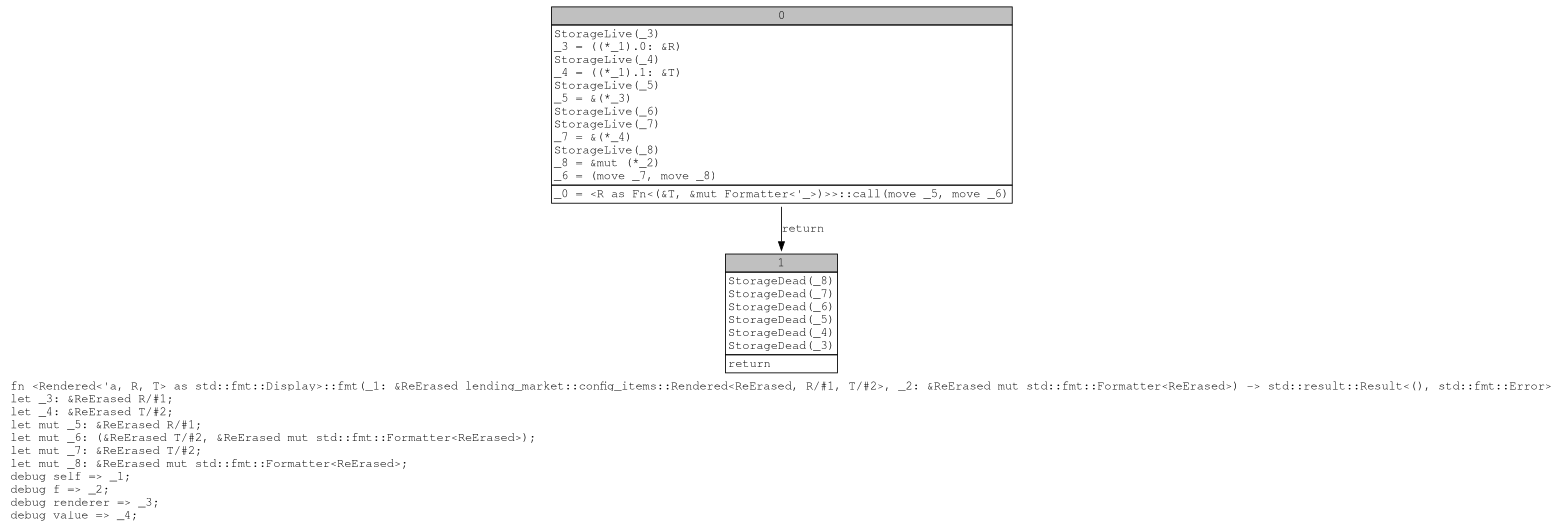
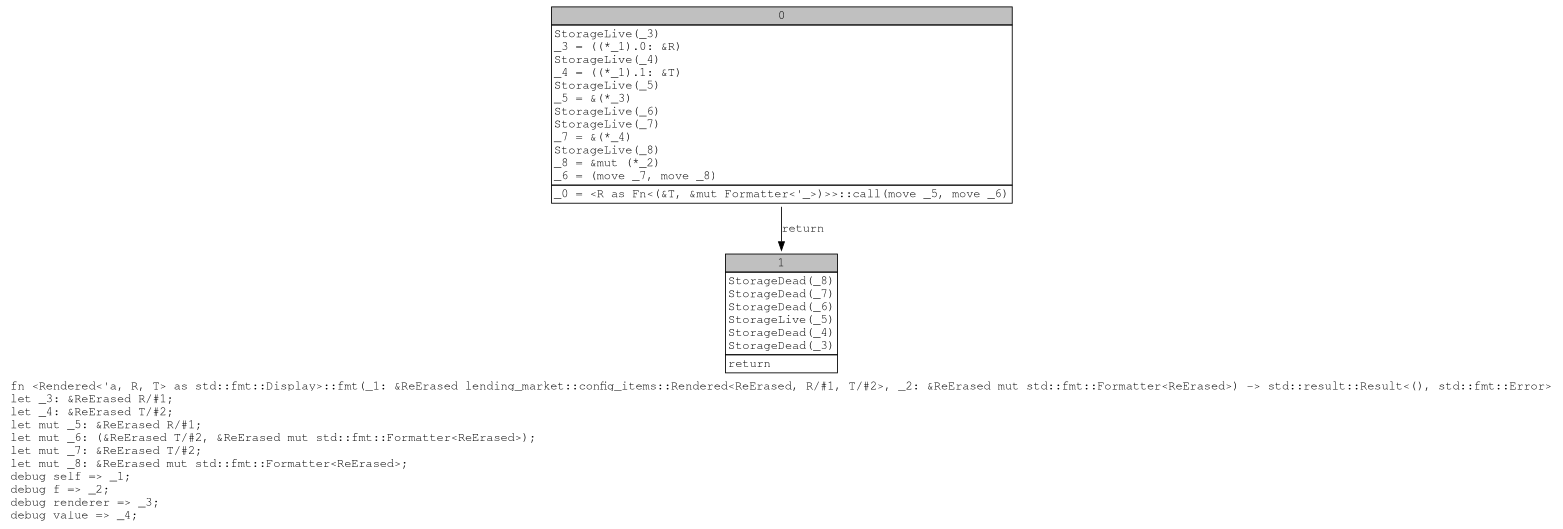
(781, 319) -> (781, 319)
